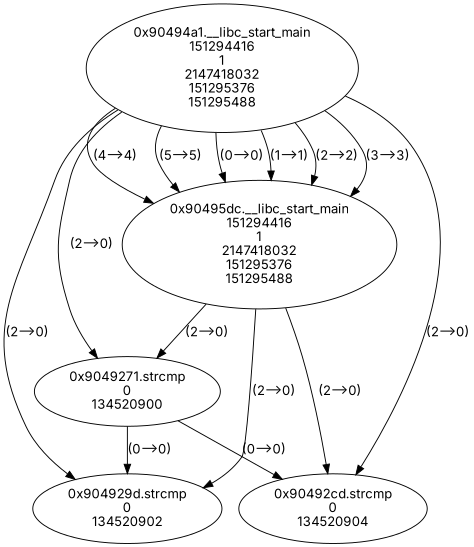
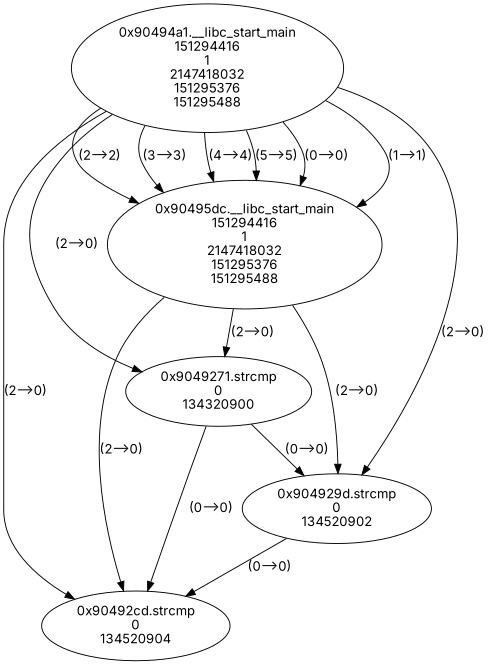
(127, 391) -> (219, 391)
none -> (240, 565)
